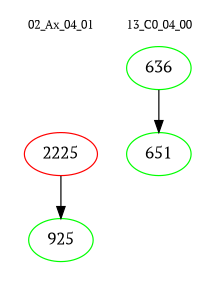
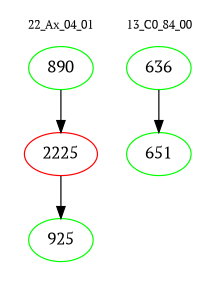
(61, 26) -> (61, 26)
(159, 26) -> (159, 26)
none -> (61, 68)
